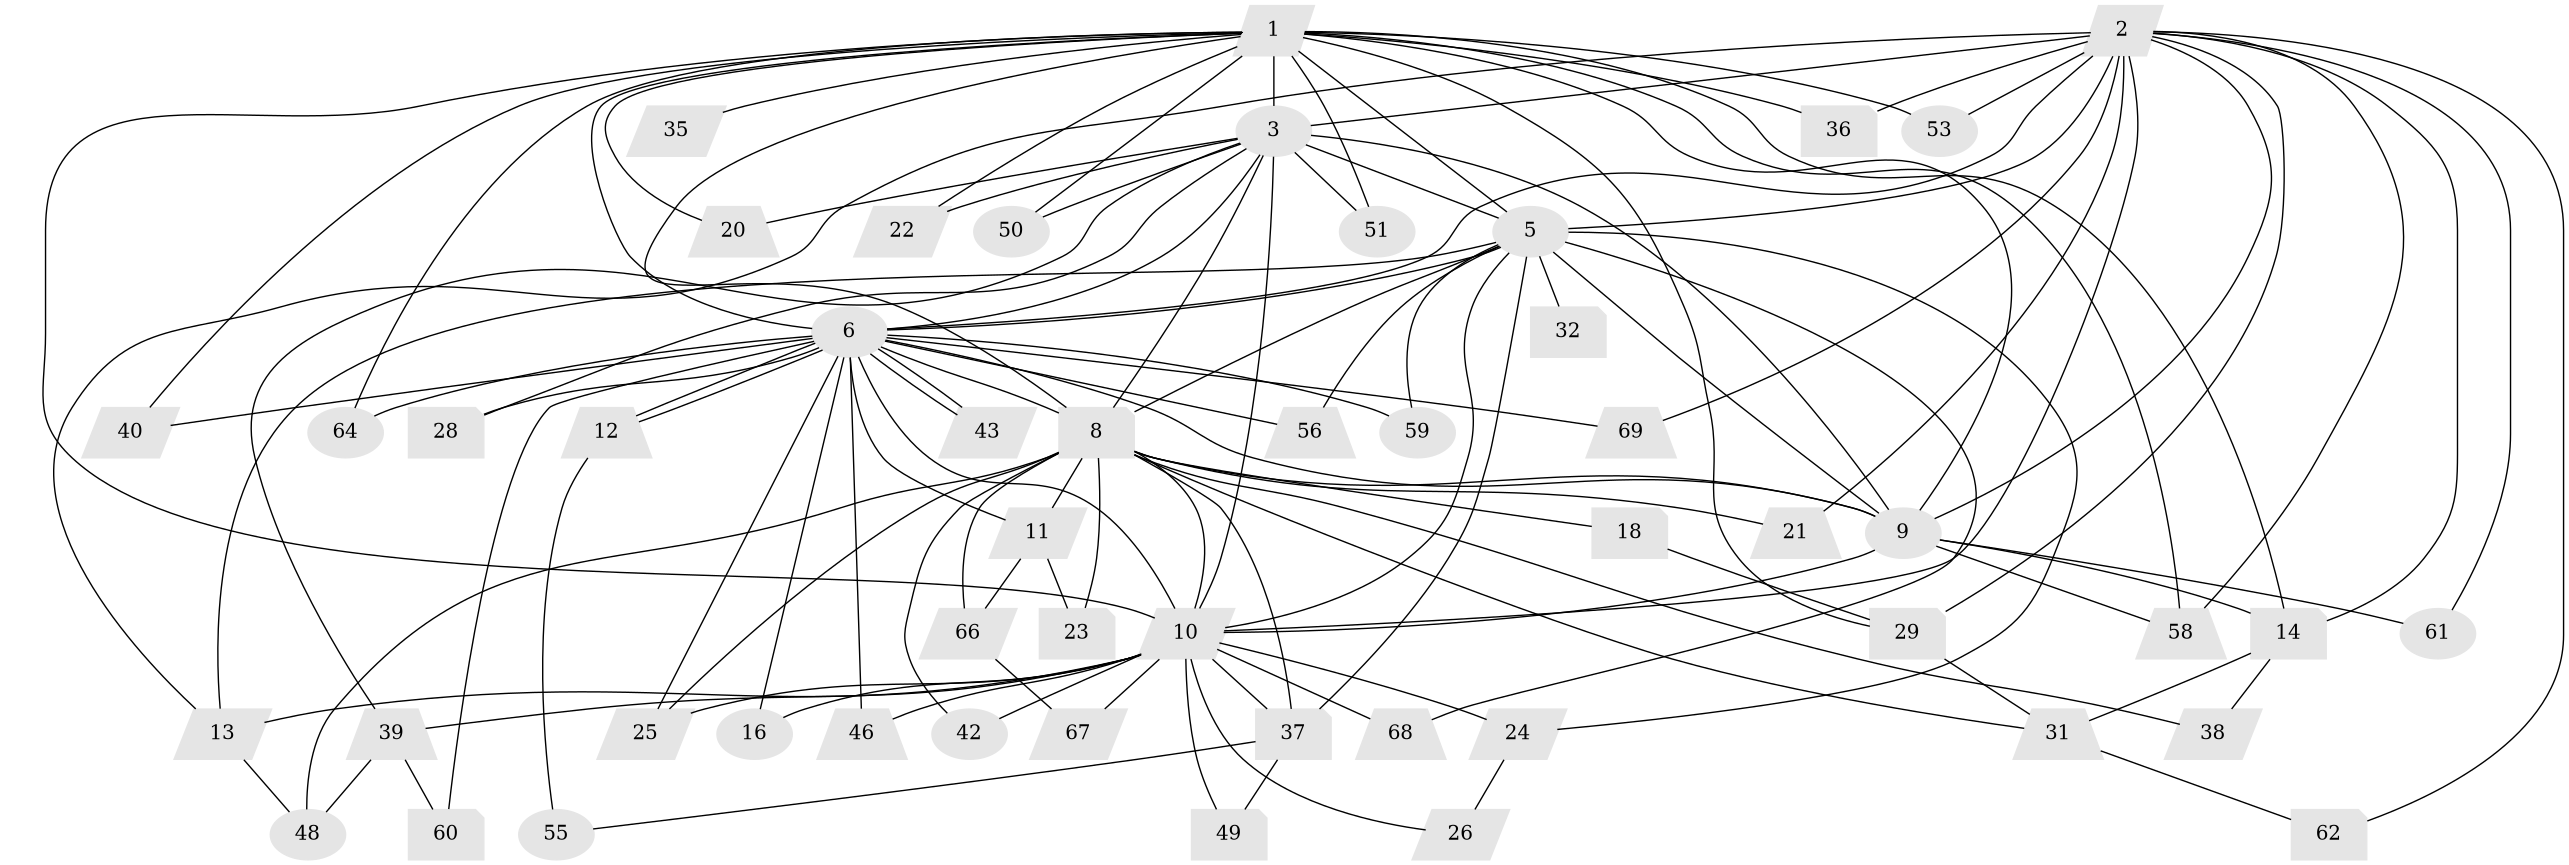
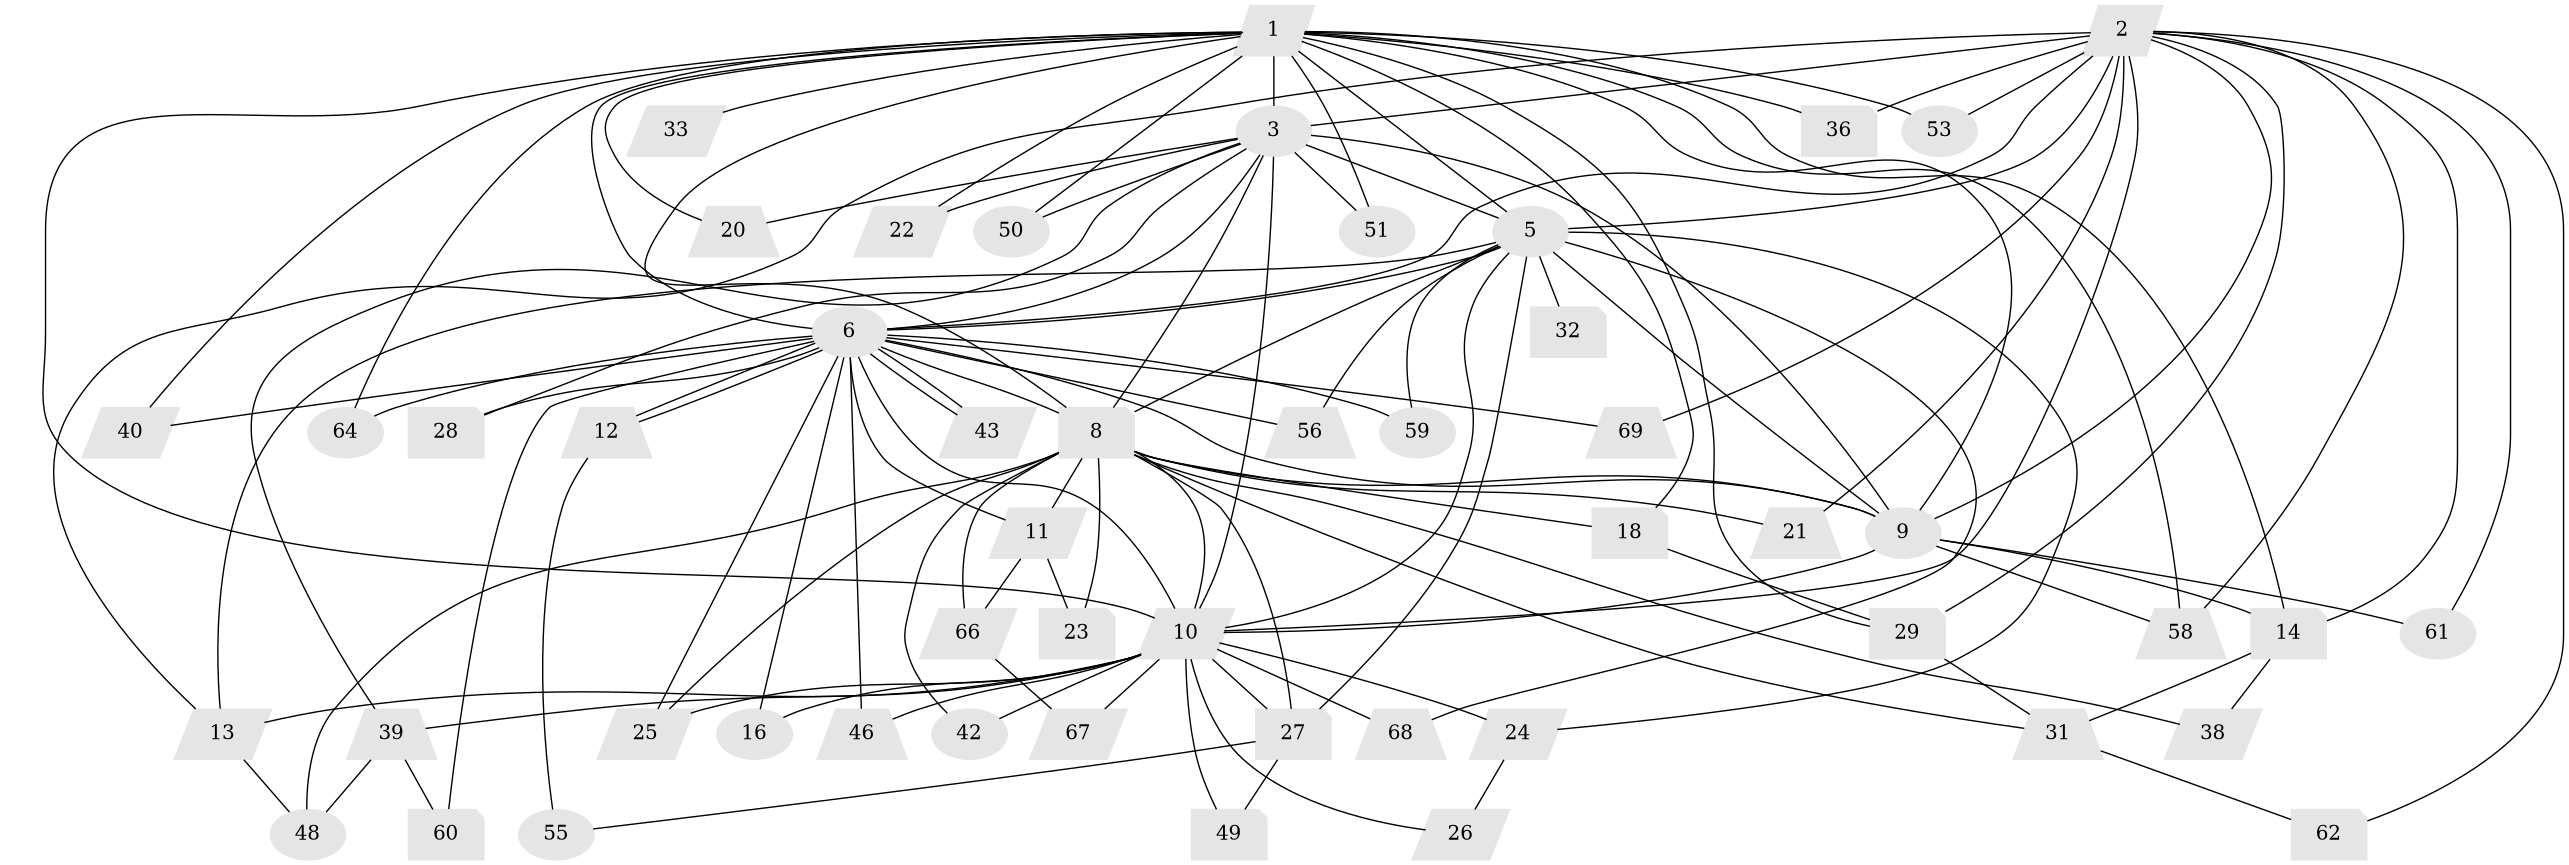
(676, 131) -> (676, 131)
none -> (1537, 167)
(1293, 734) -> (1293, 734)
